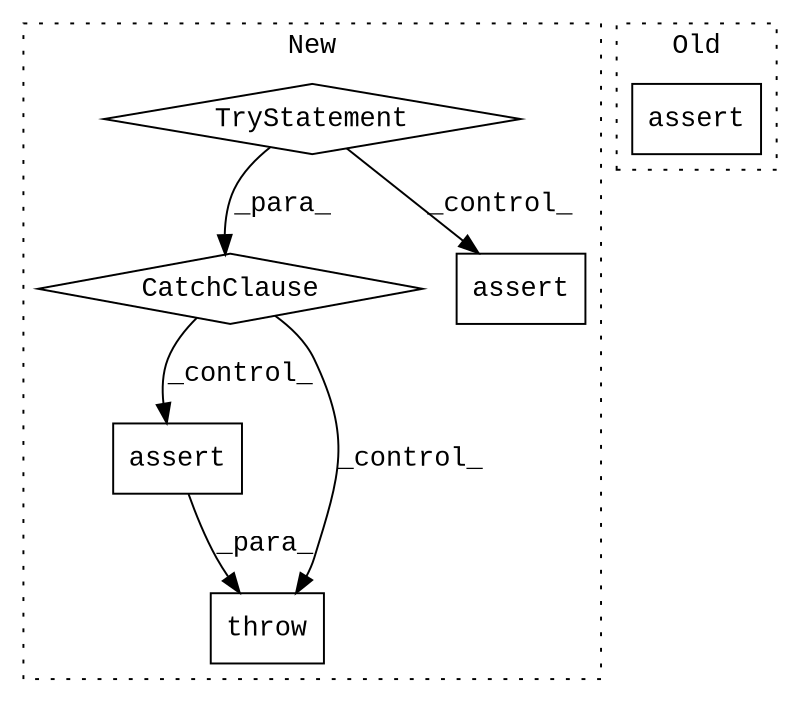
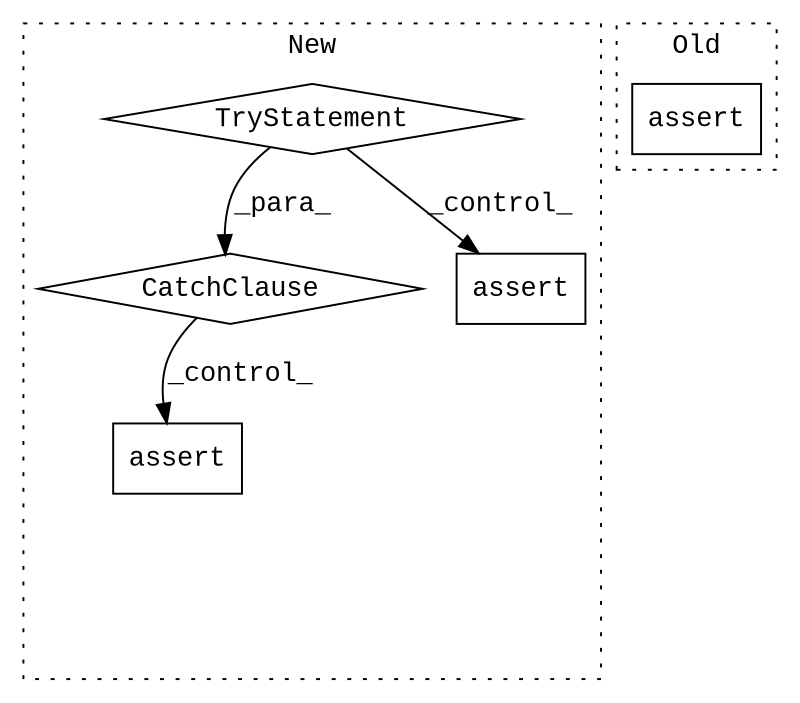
(267, 628) -> none
